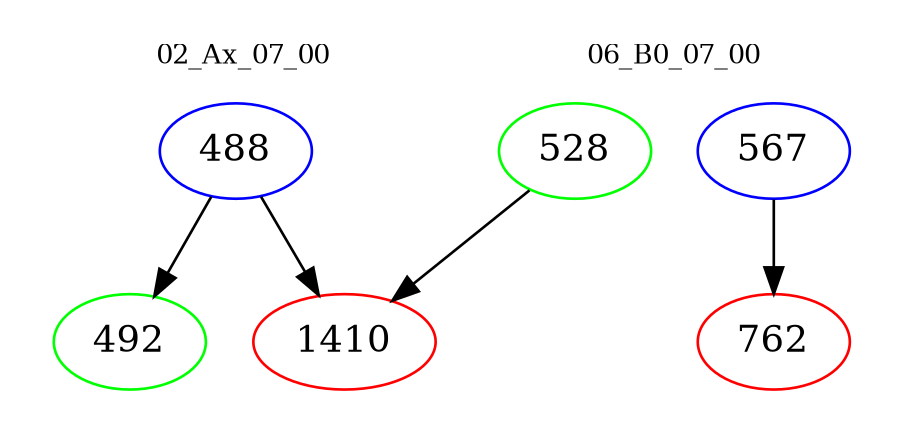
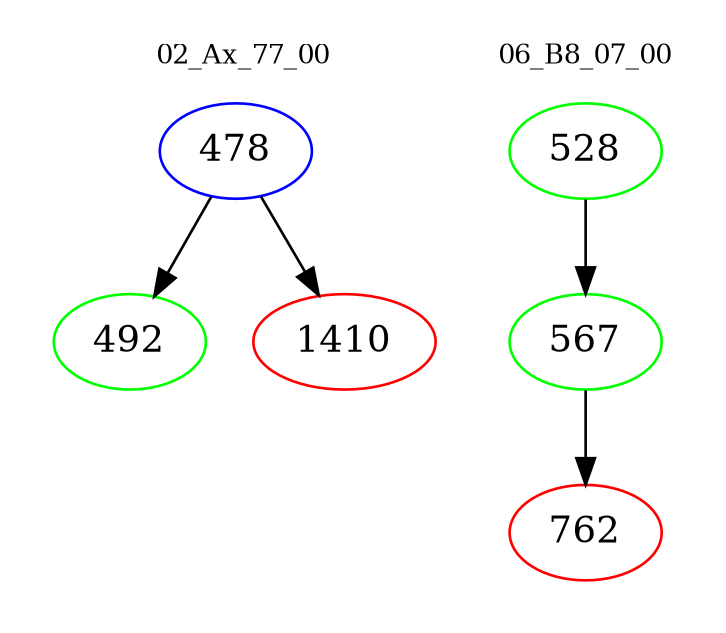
(244, 57) -> (244, 57)
(674, 57) -> (586, 57)
(236, 151) -> (236, 151)
(774, 151) -> (586, 342)
(495, 218) -> (586, 233)
